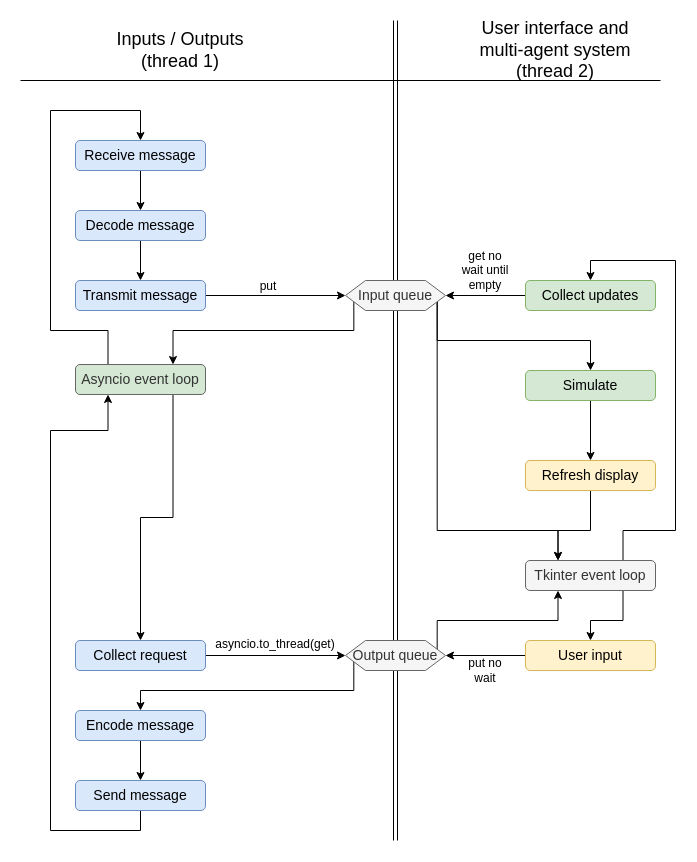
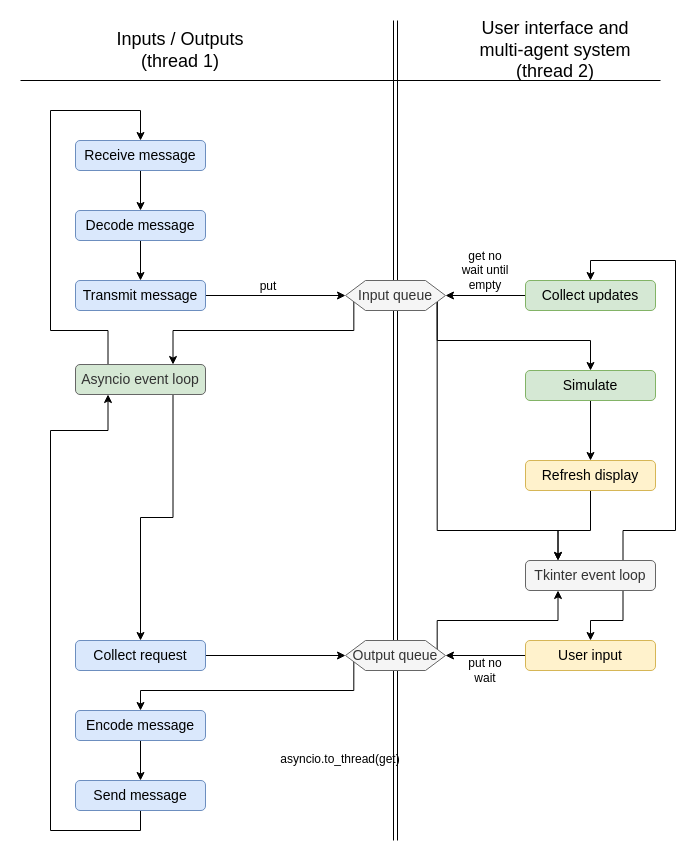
(276, 645) -> (341, 760)
